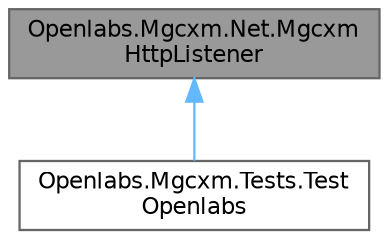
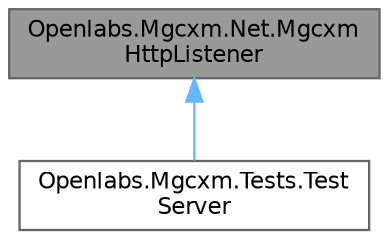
(194, 195) -> (194, 195)
